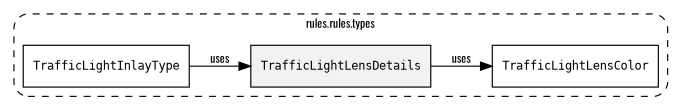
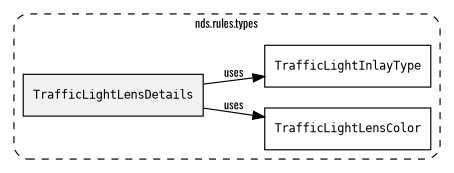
(341, 25) -> (227, 25)
(214, 66) -> (228, 81)
